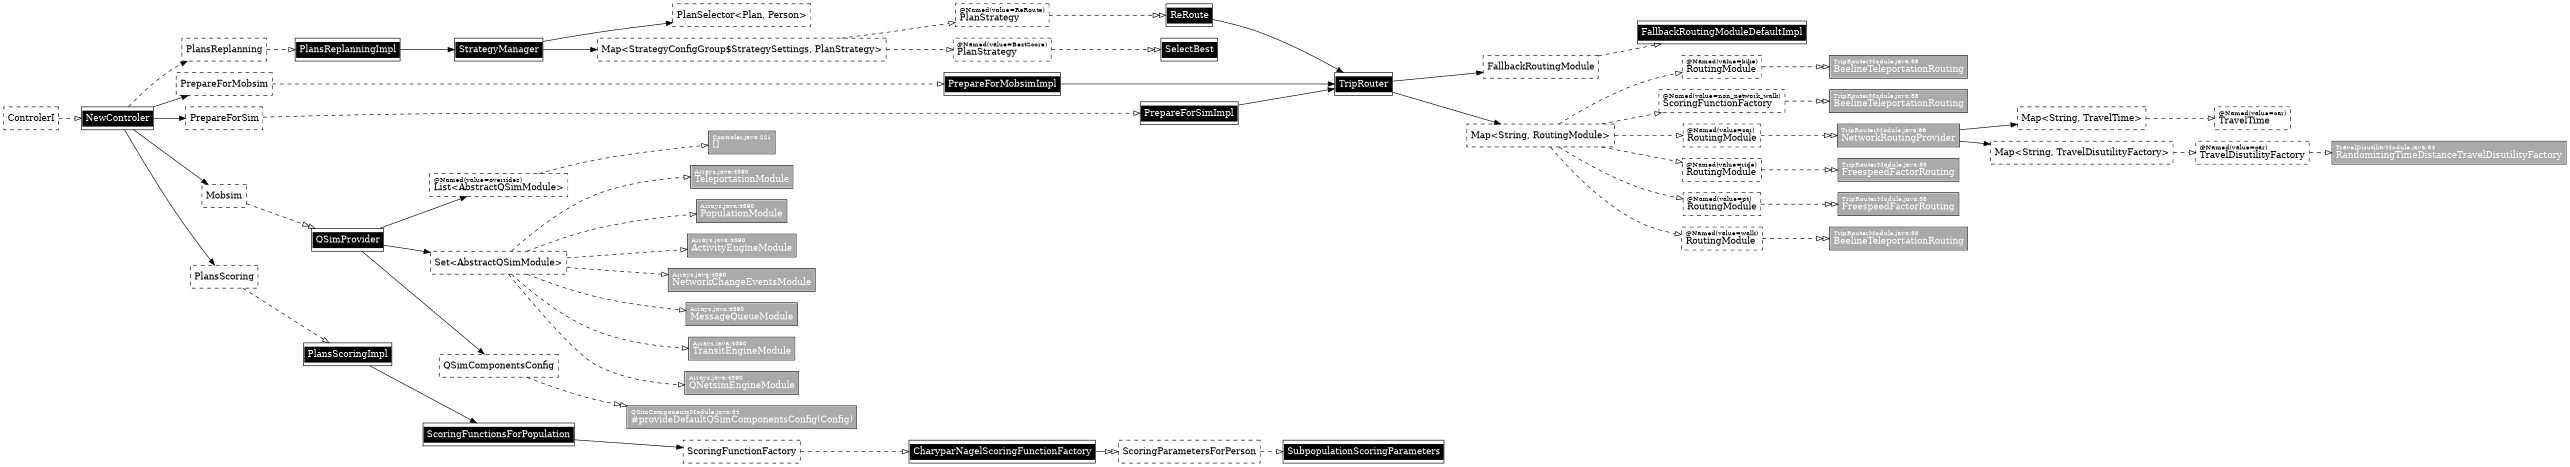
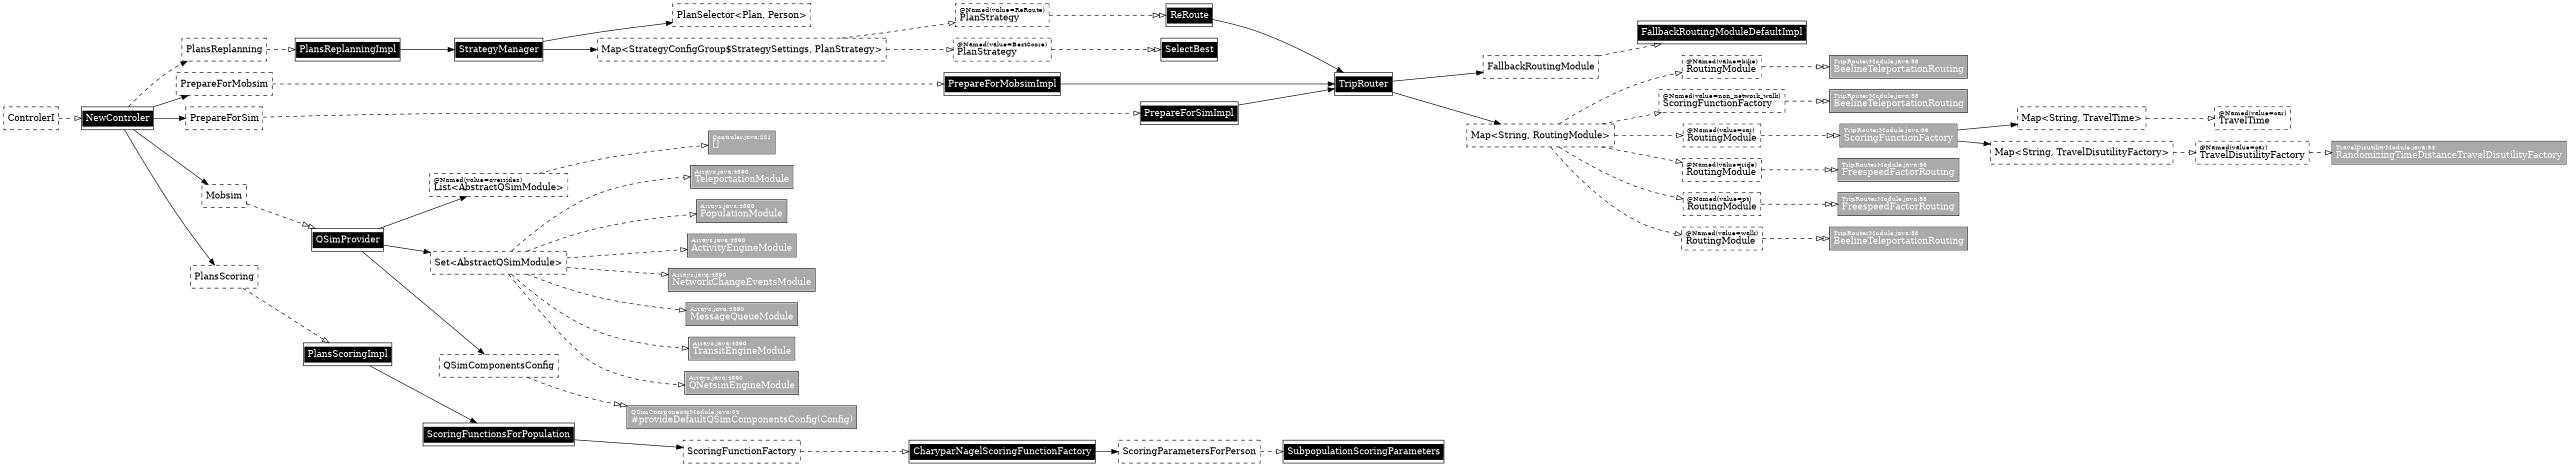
(1898, 138) -> (1898, 138)
(1100, 452) -> (1104, 452)
